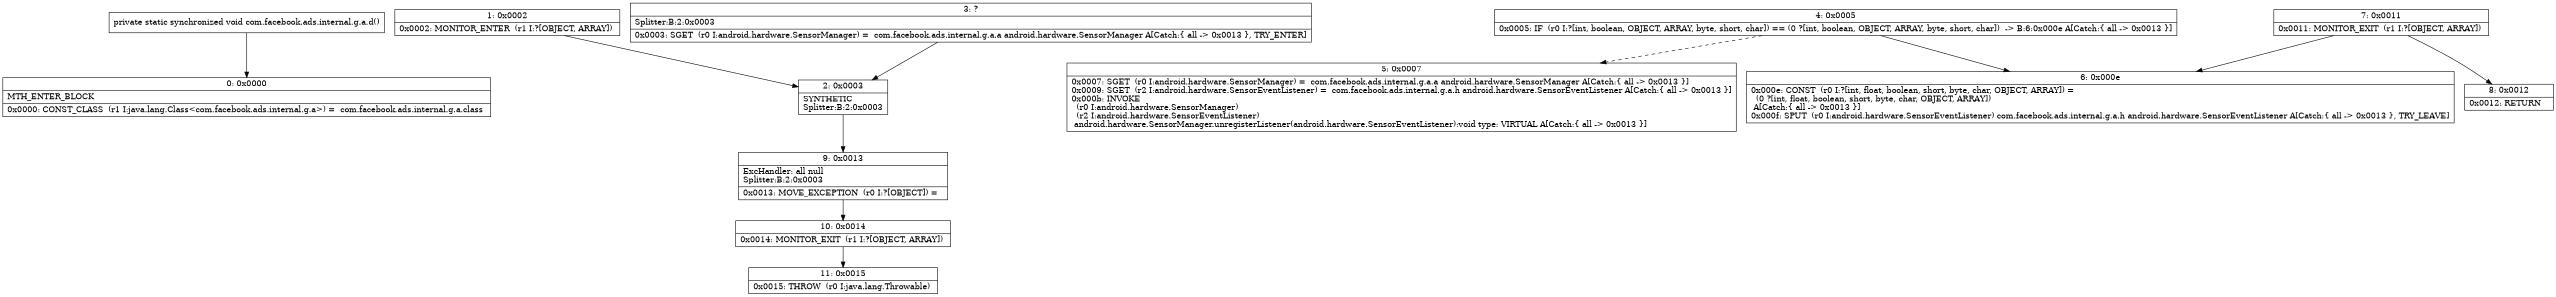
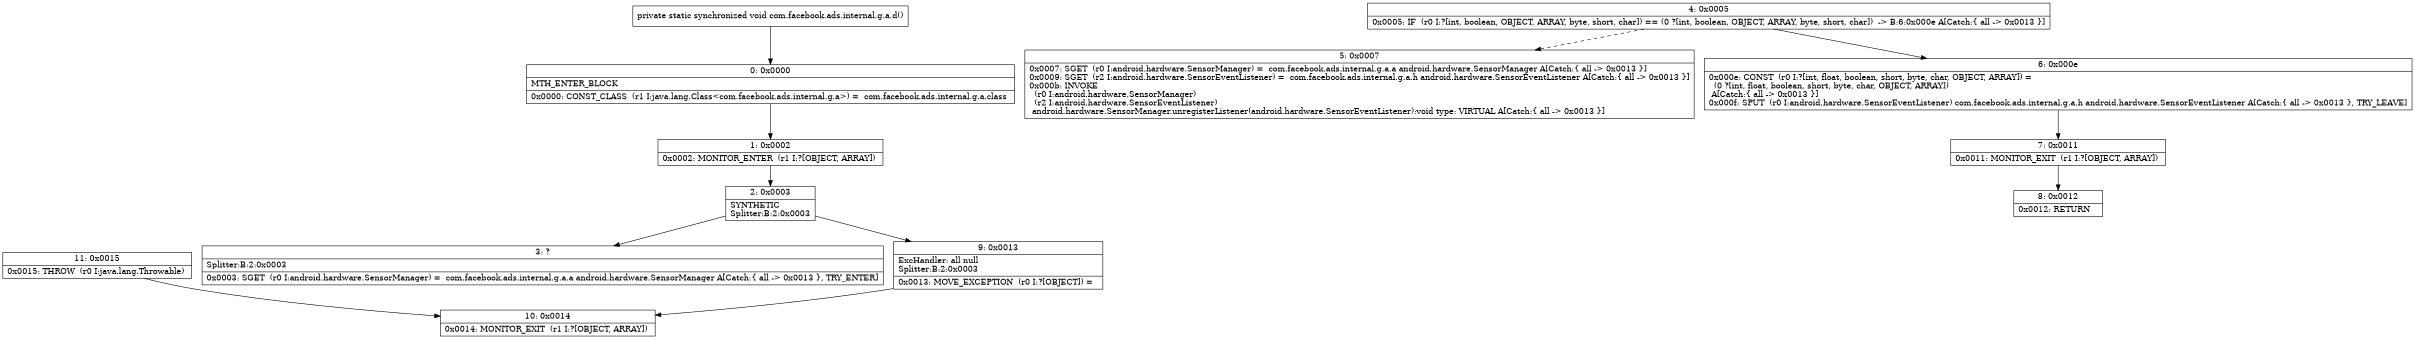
(2268, 53) -> (2058, 122)
(907, 60) -> (673, 230)
none -> (770, 119)
(843, 254) -> (289, 302)
